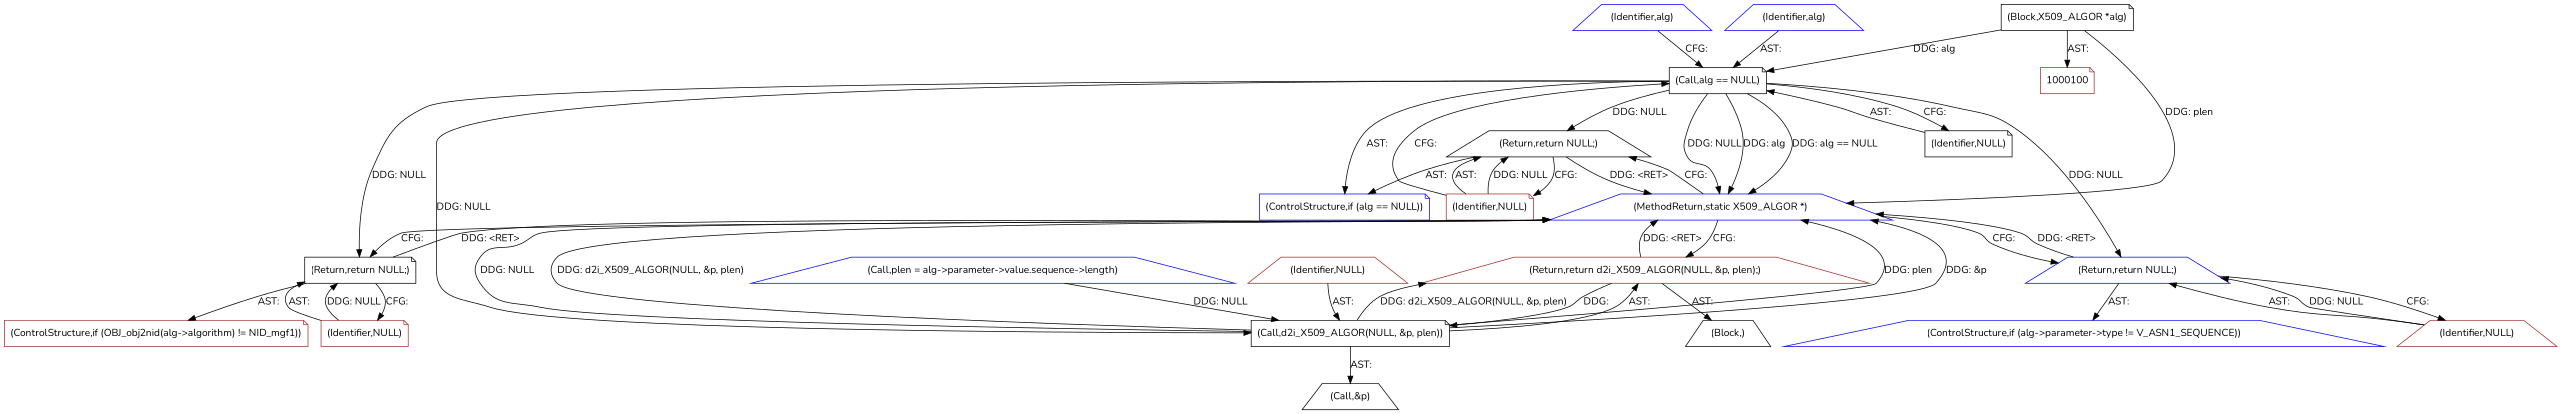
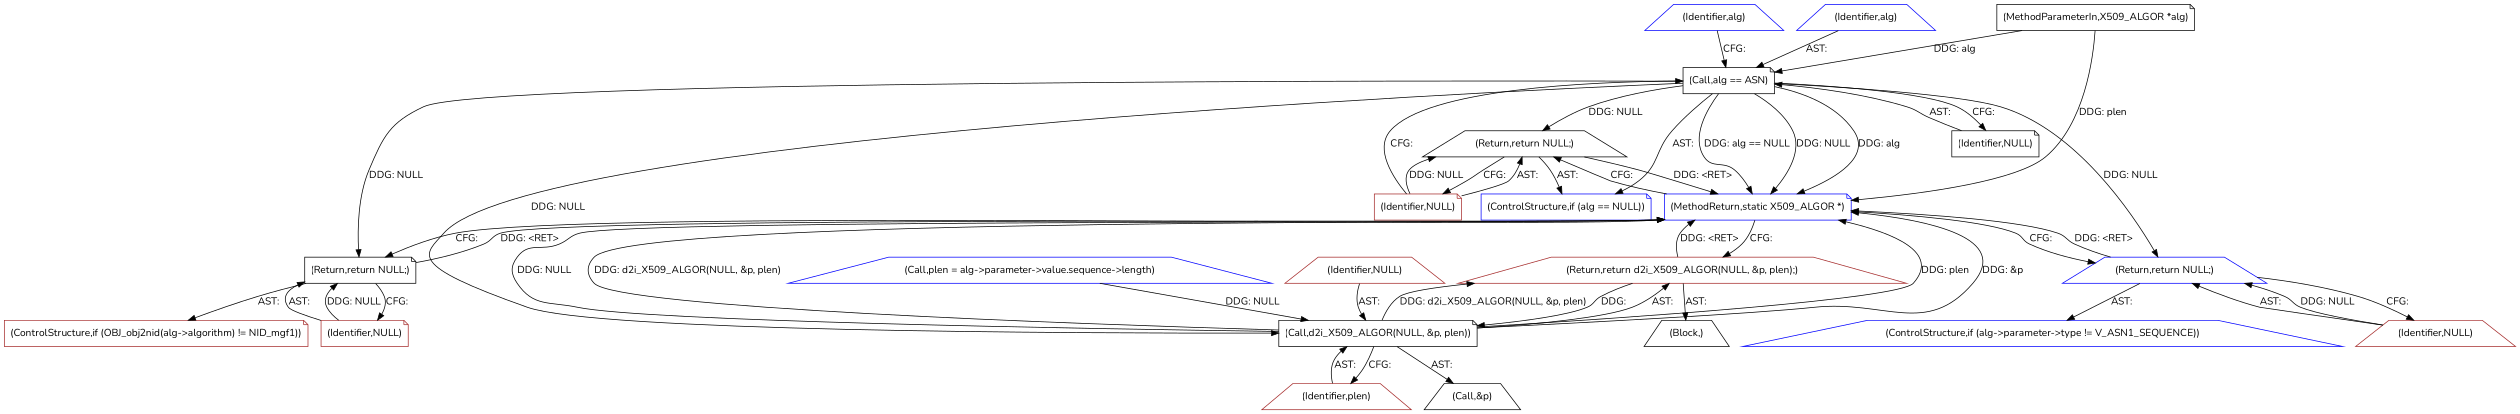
(2067, 17) -> (2096, 17)
(1718, 81) -> (1729, 81)
(2067, 81) -> none
(1721, 207) -> (1758, 207)
none -> (1337, 397)
